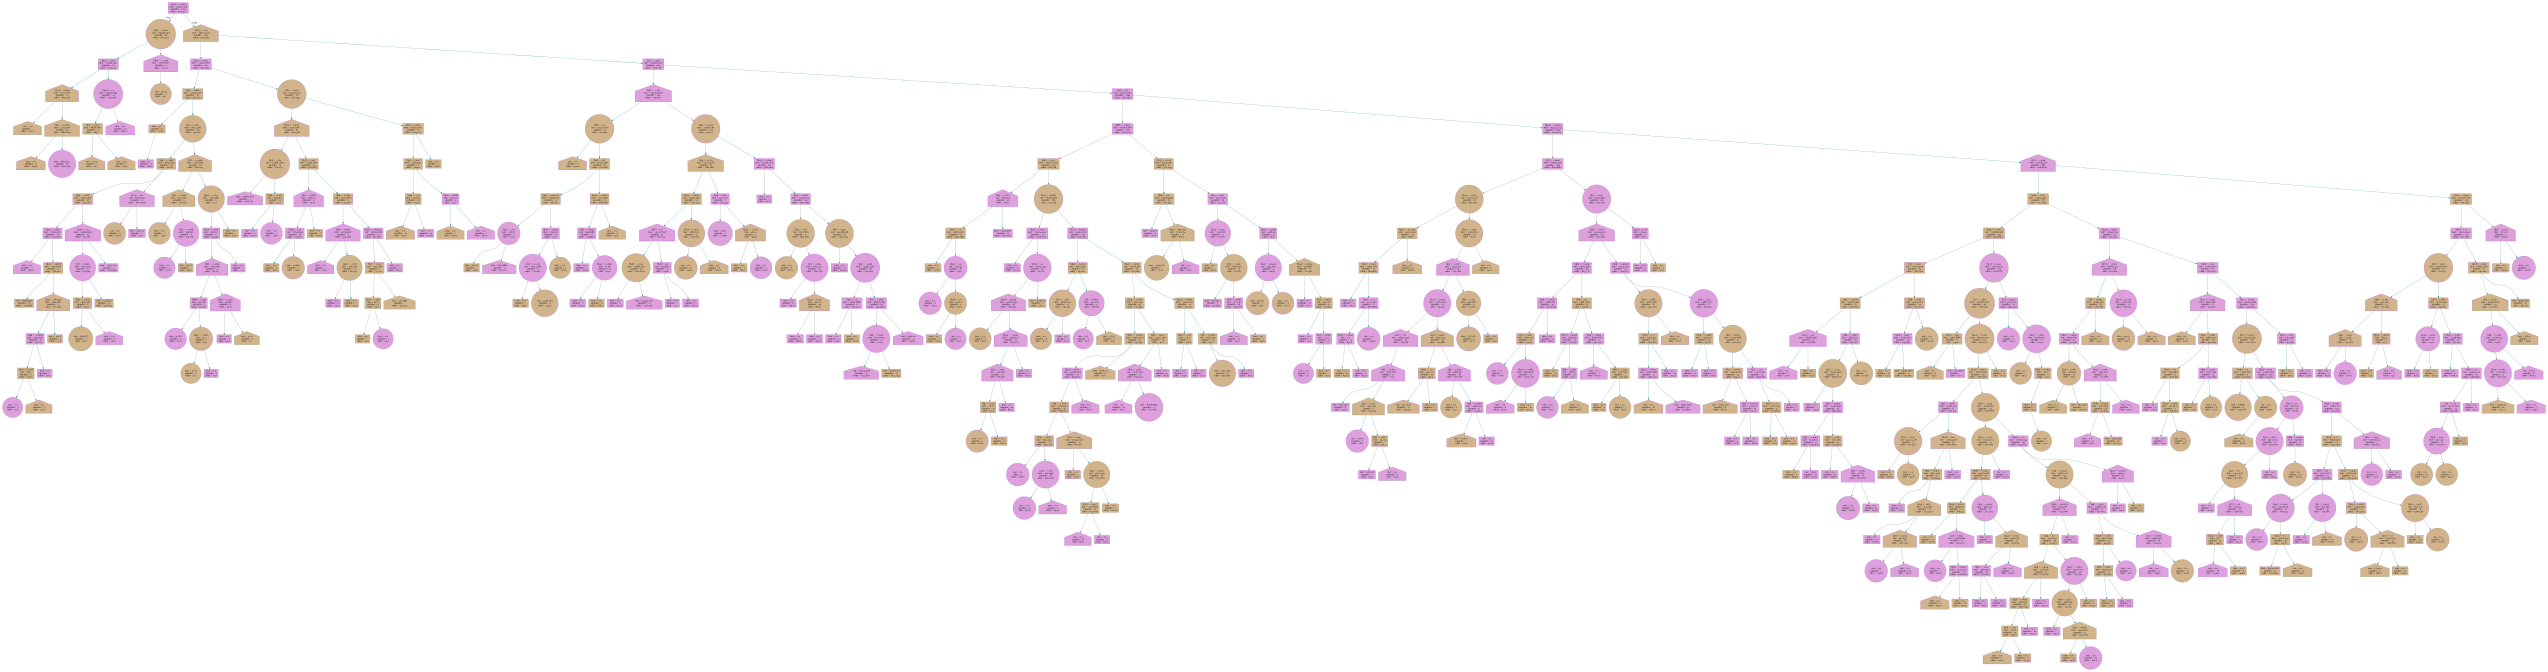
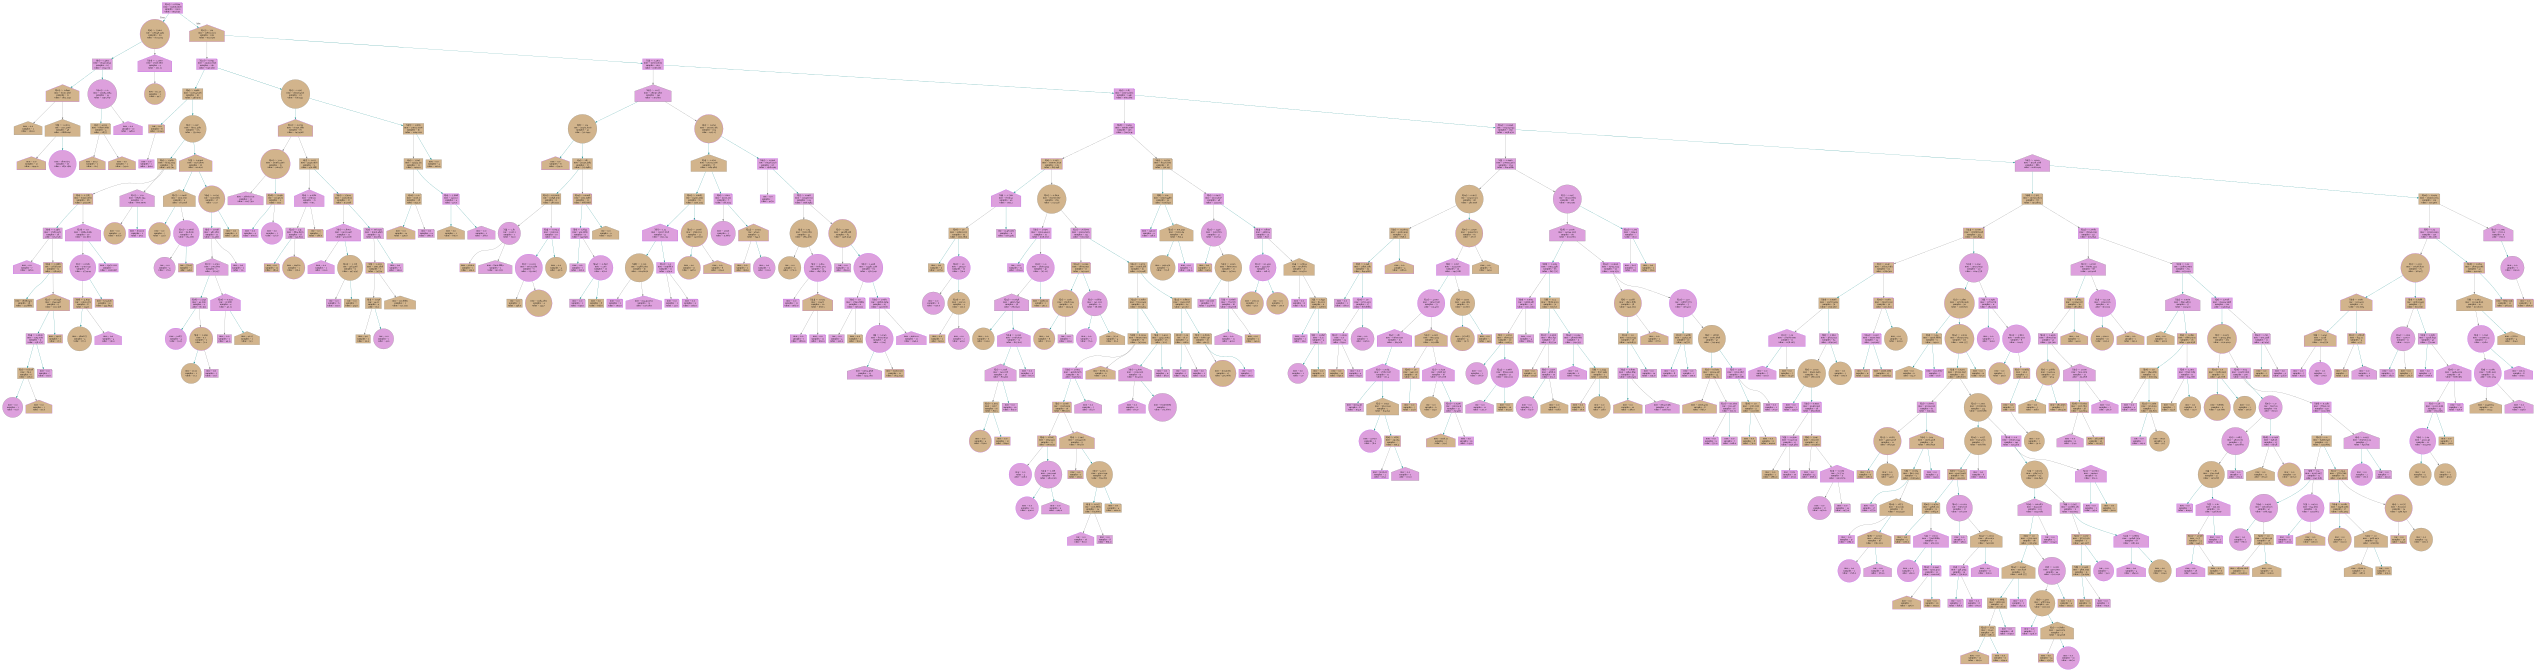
(2501, 251) -> (2520, 288)
(1186, 268) -> (1186, 268)
(2471, 373) -> (2454, 373)
(1403, 407) -> none
(2251, 425) -> (2266, 456)
